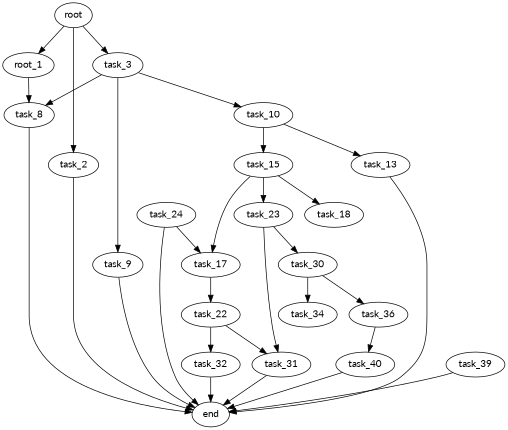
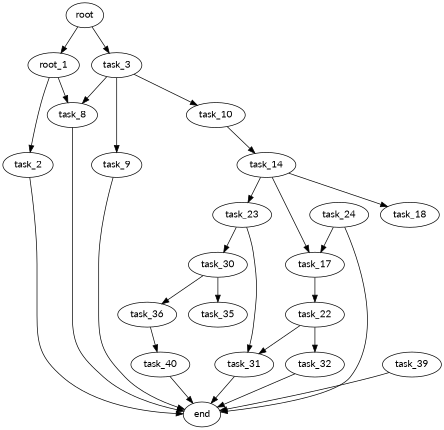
(73, 84) -> (39, 111)
(263, 165) -> (266, 165)
(381, 165) -> none
(308, 315) -> (218, 315)
